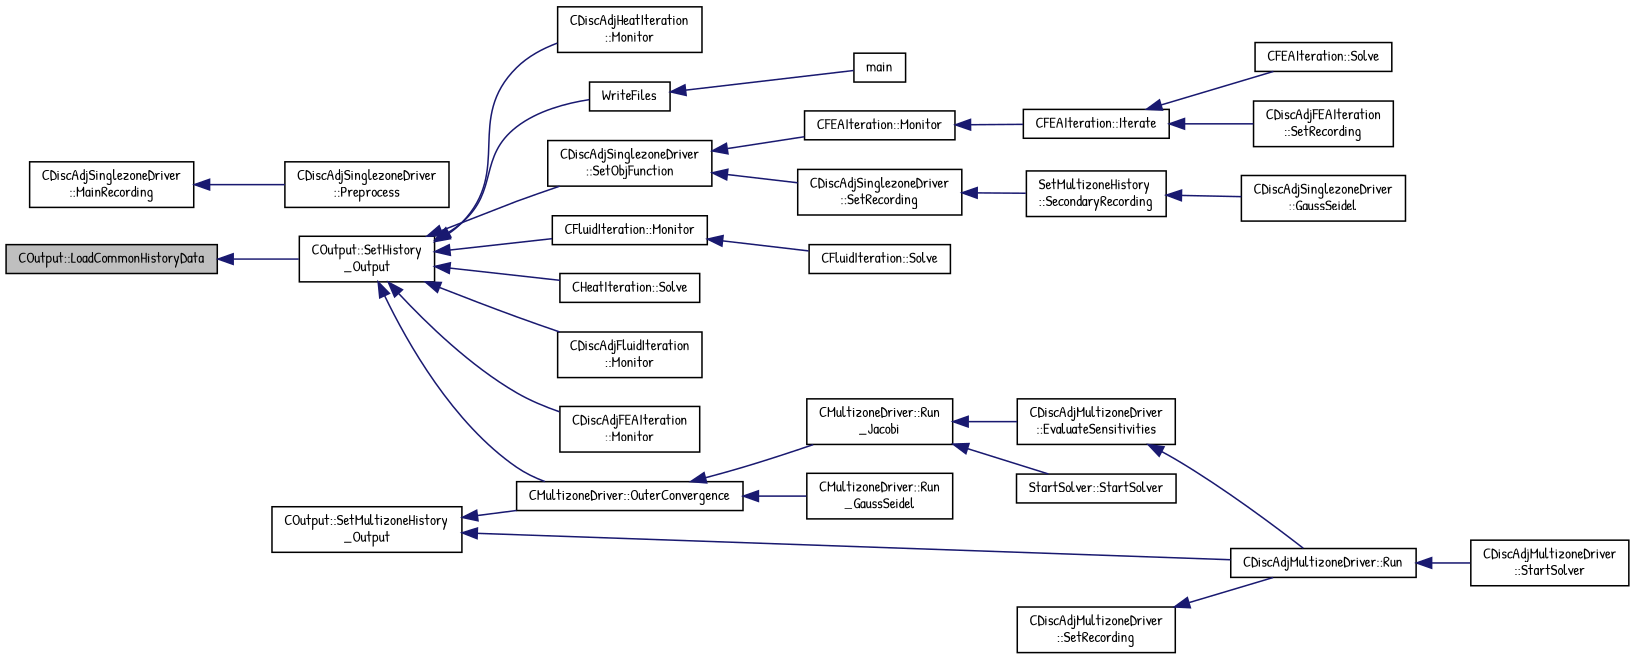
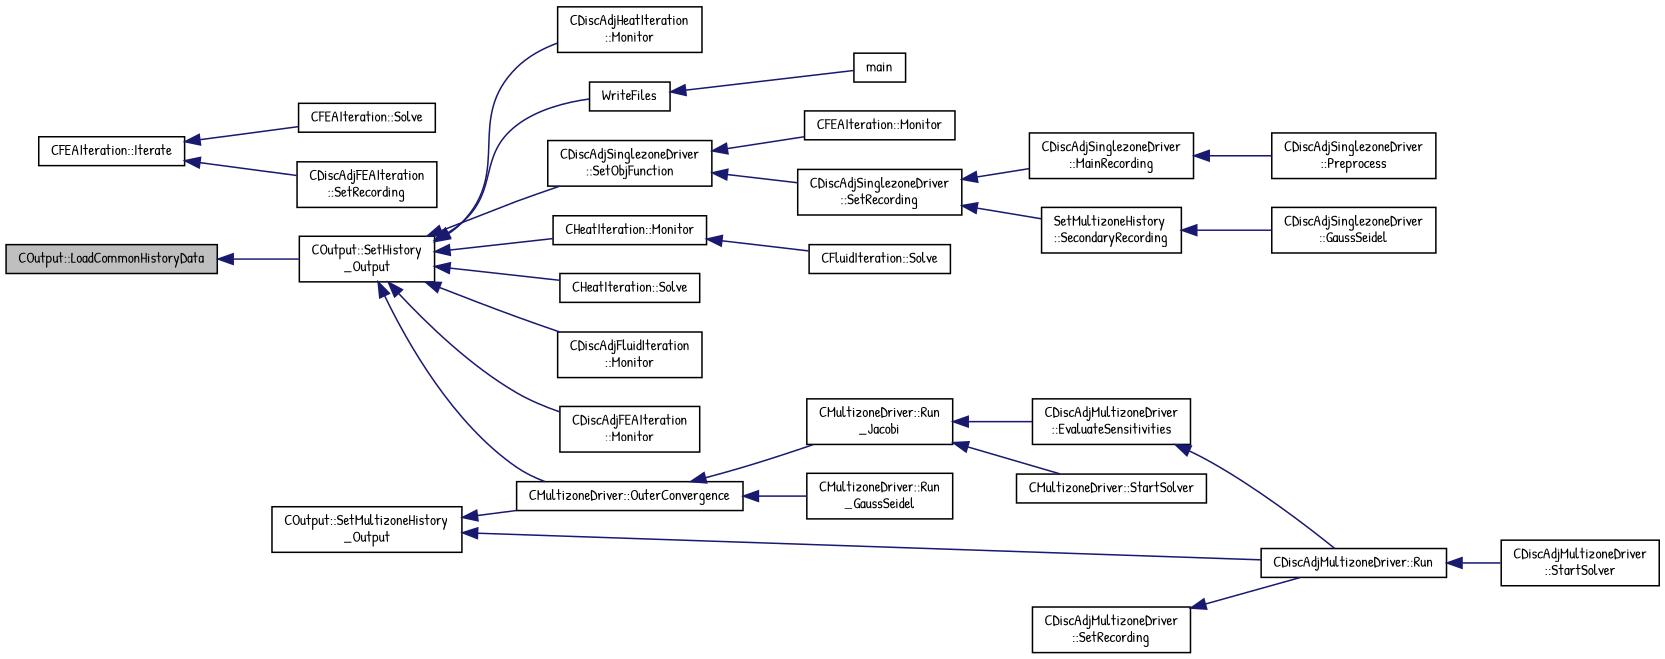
(997, 125) -> none
none -> (1003, 173)
(630, 230) -> (630, 230)
(1096, 489) -> (1111, 489)
